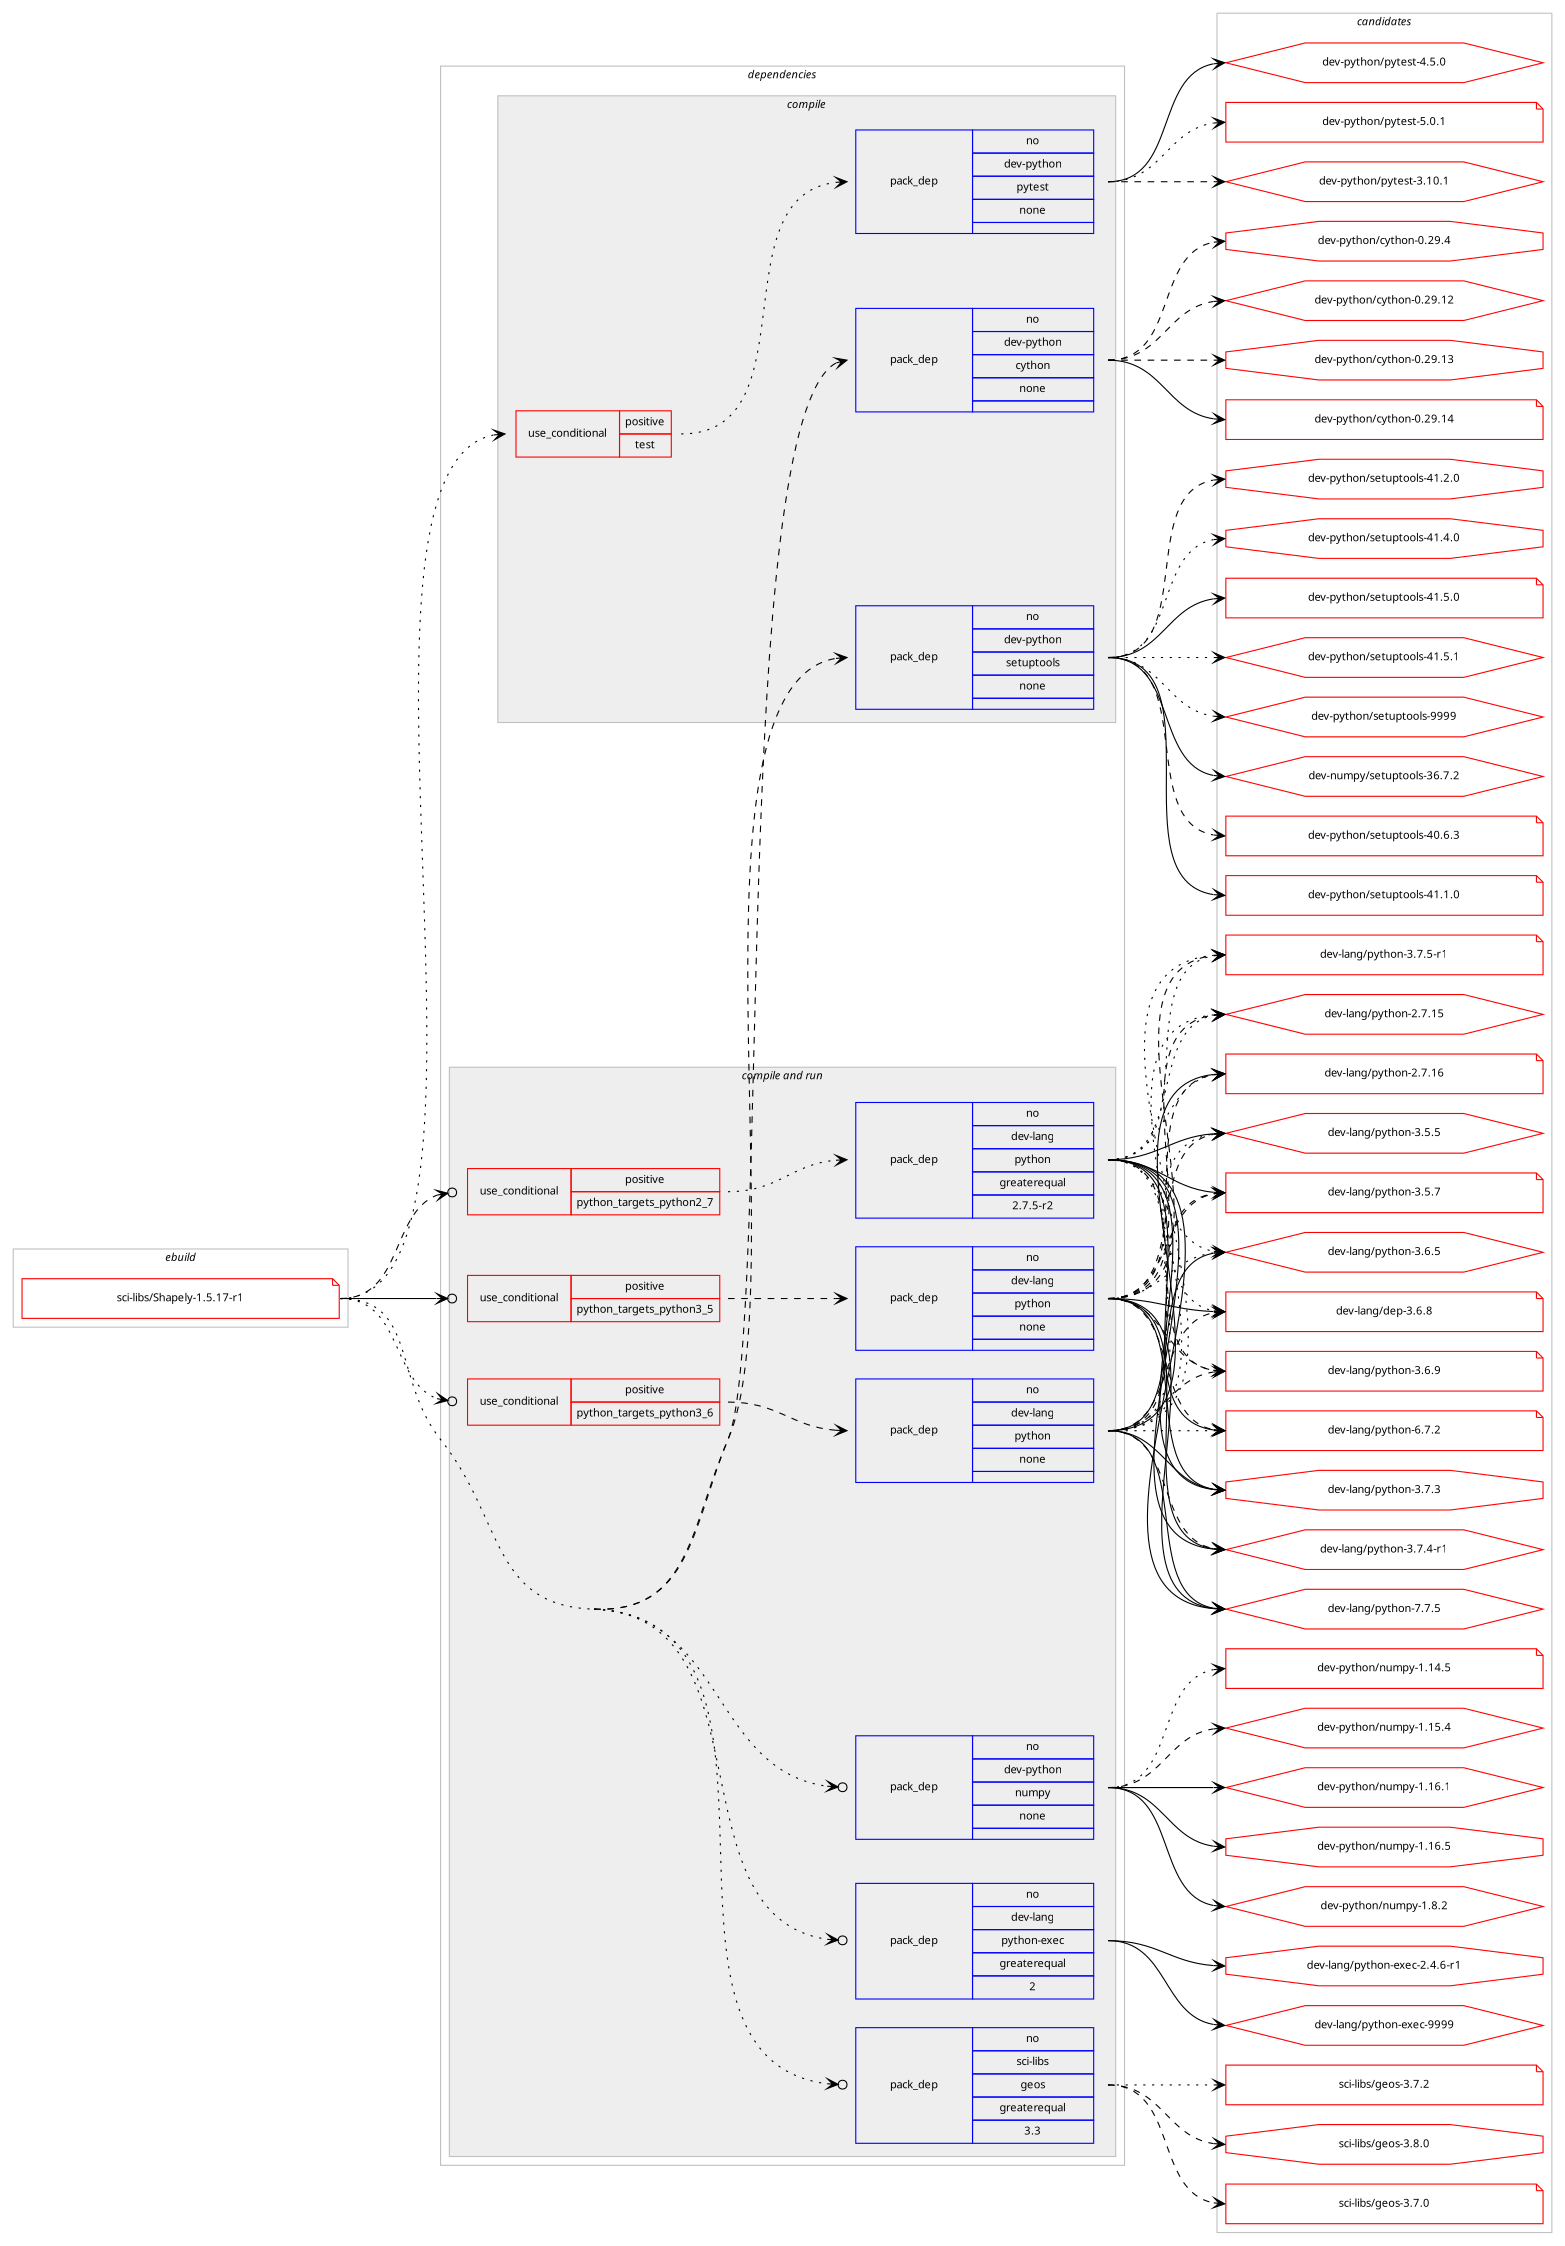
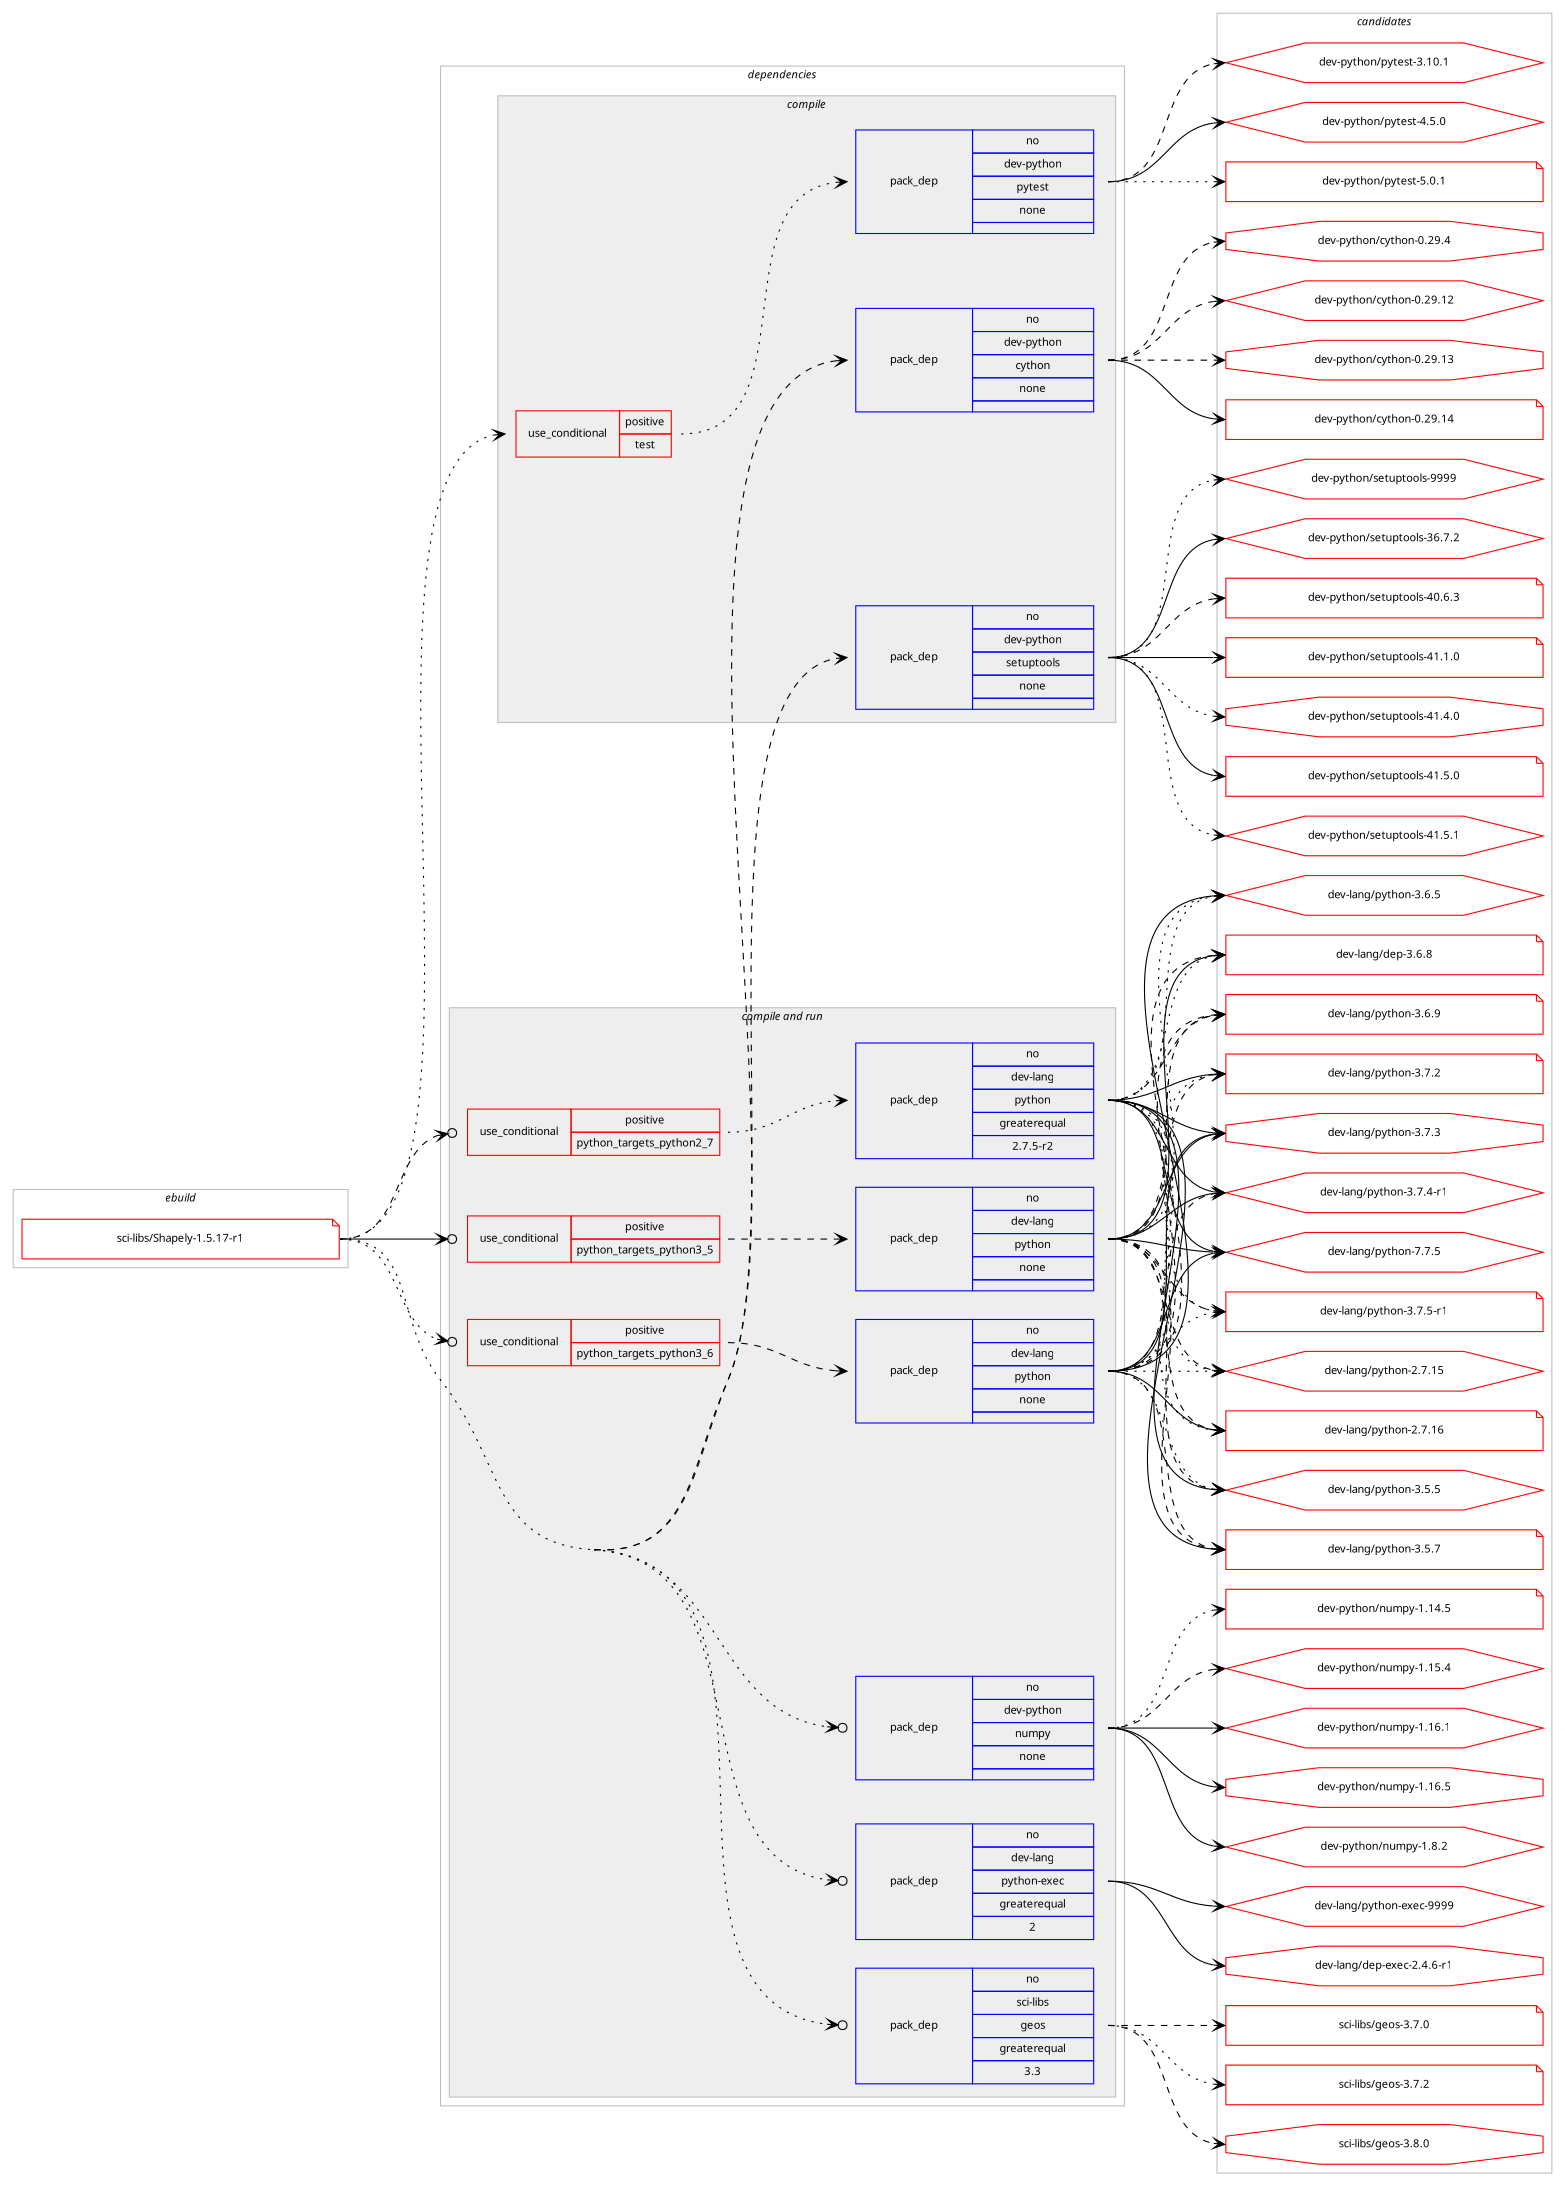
(1384, 479) -> none
(1384, 776) -> (1384, 539)
(1384, 1431) -> (1384, 1074)
(1384, 1966) -> (1384, 1966)
